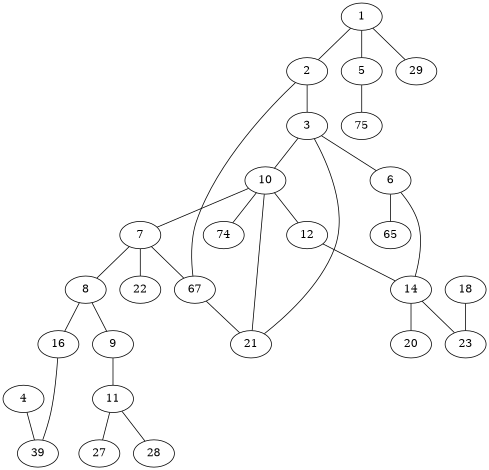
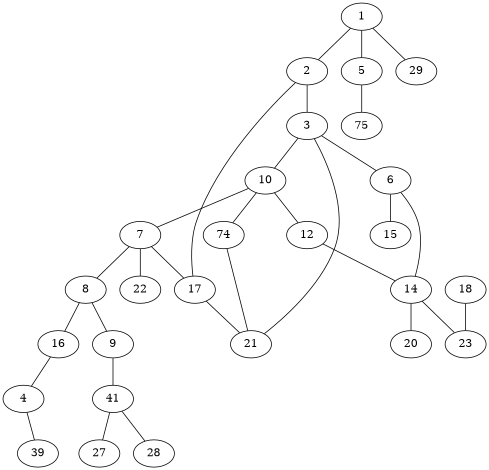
(391, 235) -> (391, 235)
(258, 262) -> (237, 290)
(195, 290) -> (195, 290)
(113, 399) -> (113, 399)
(53, 400) -> (41, 372)
